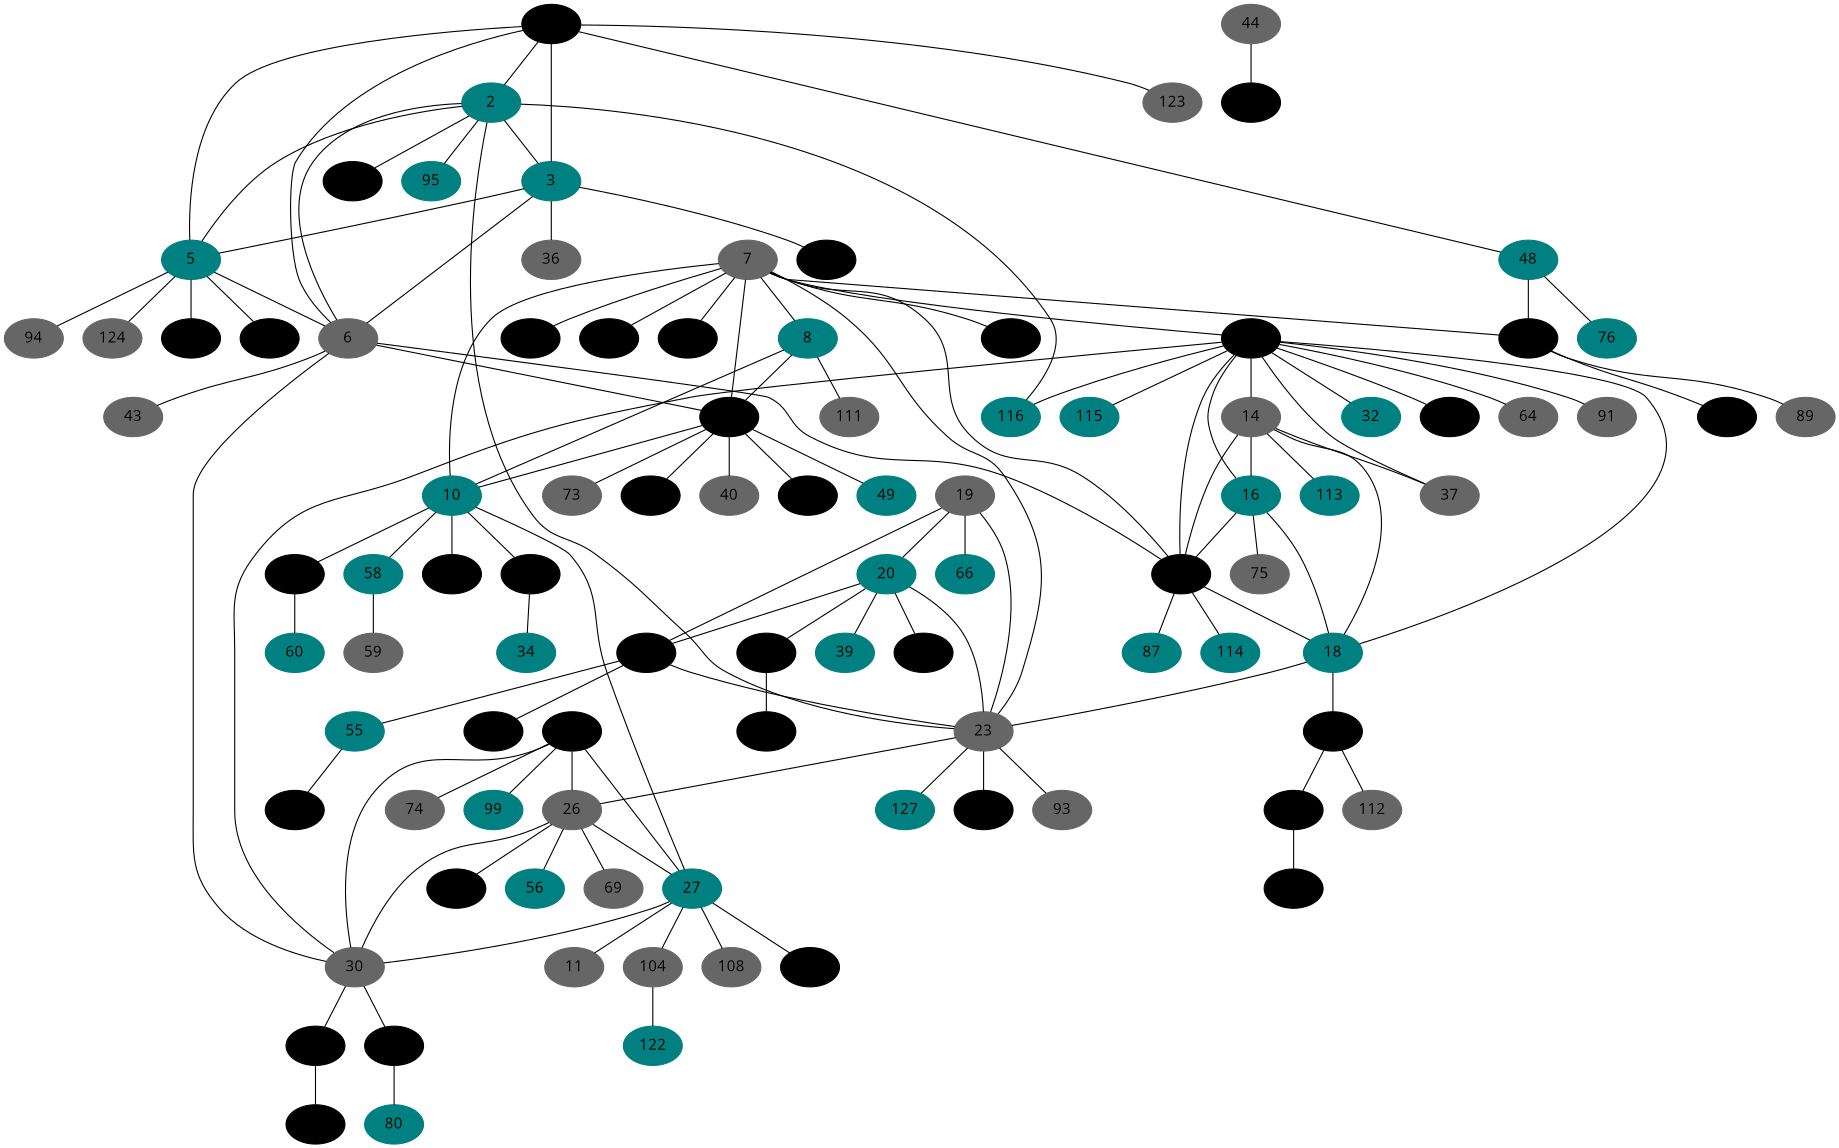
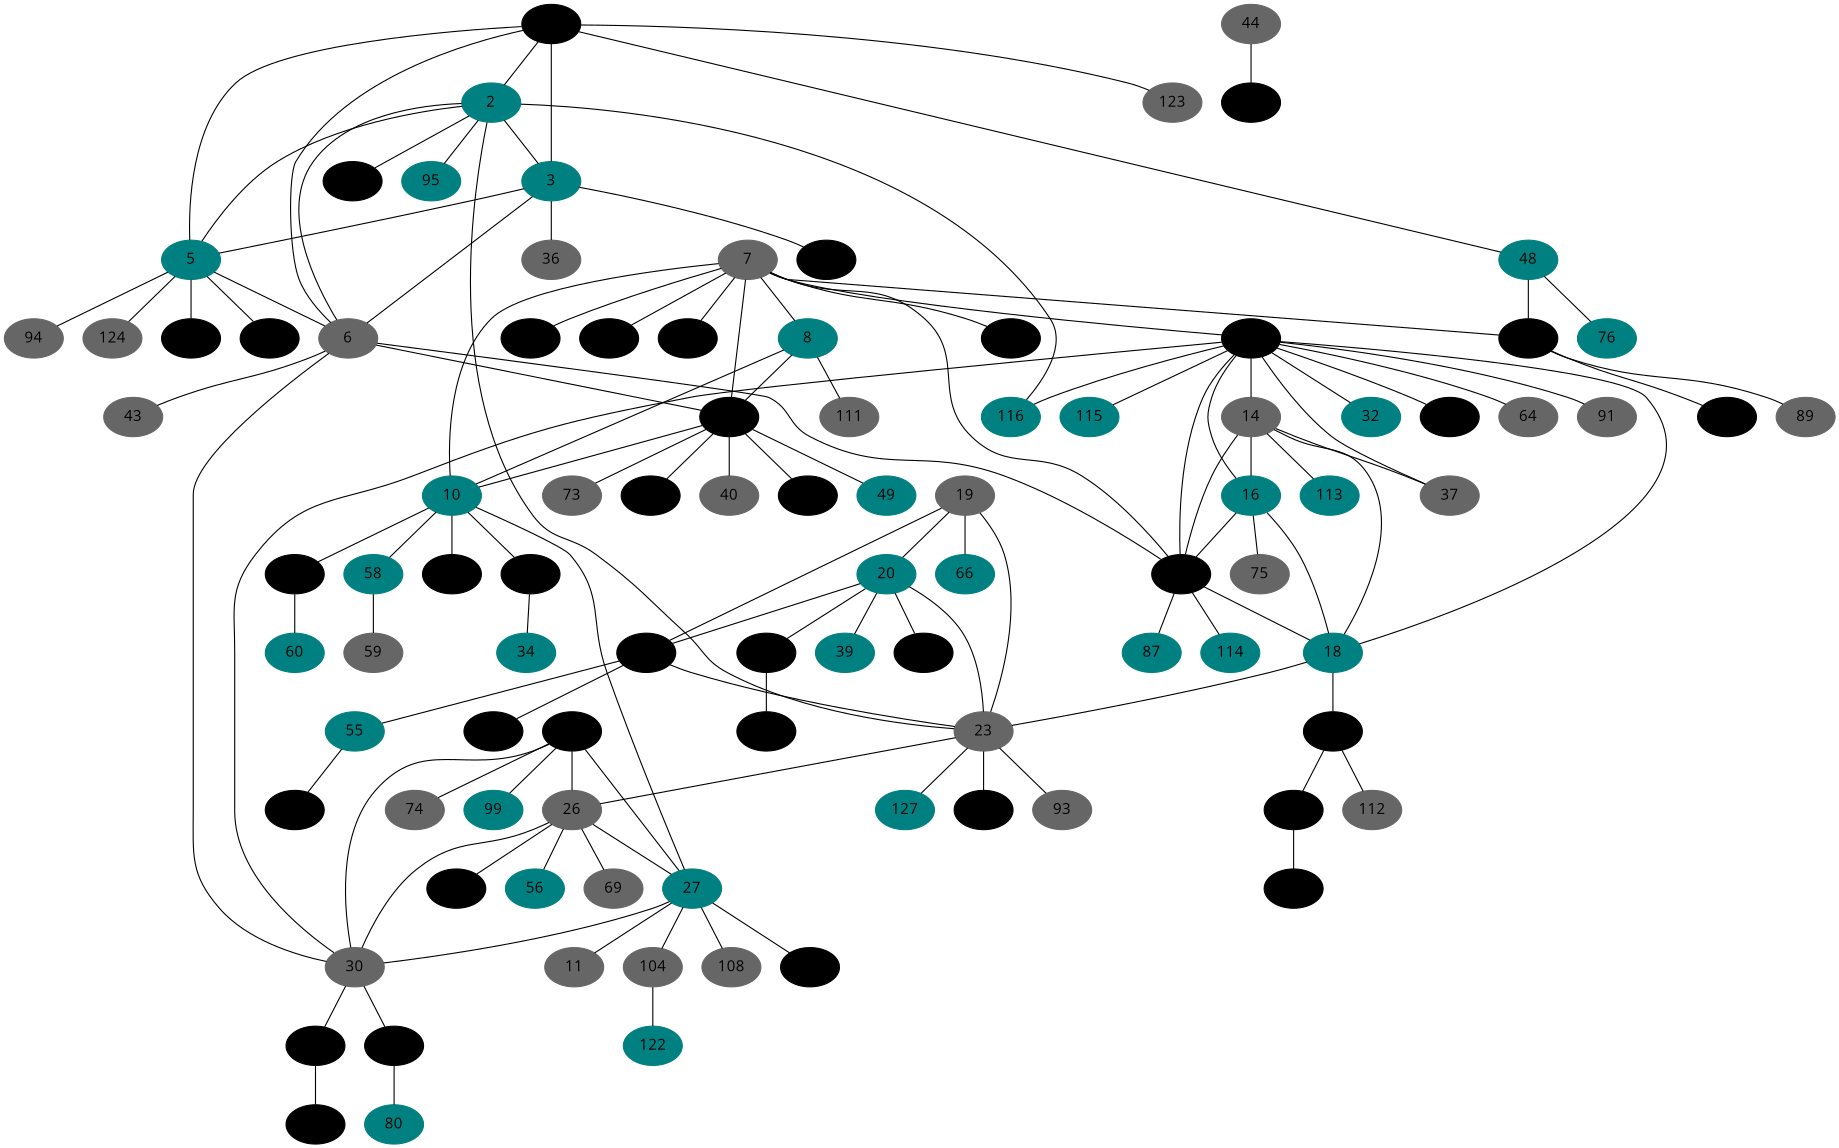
(982, 457) -> none
